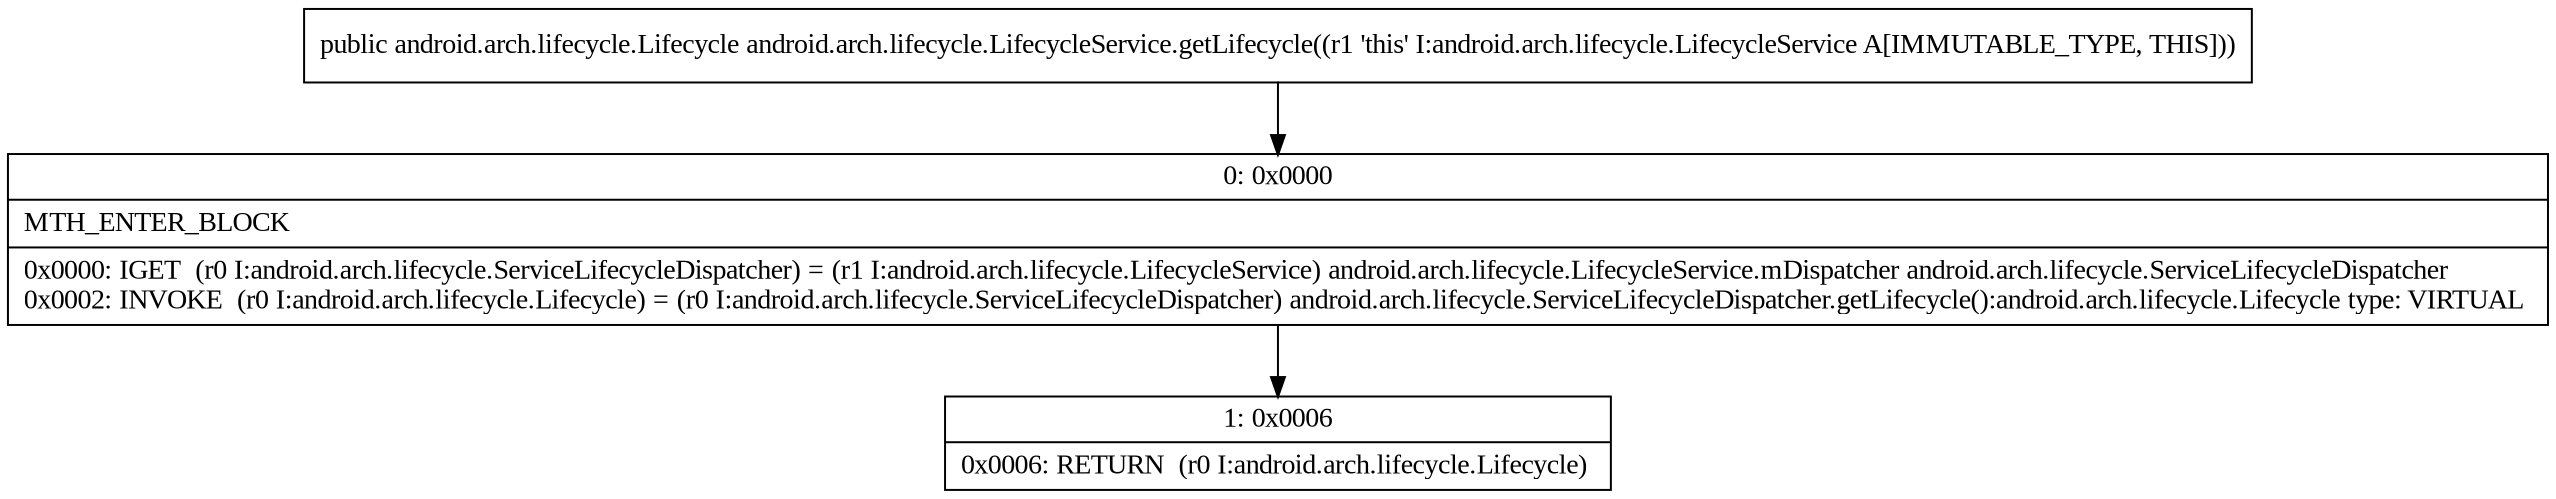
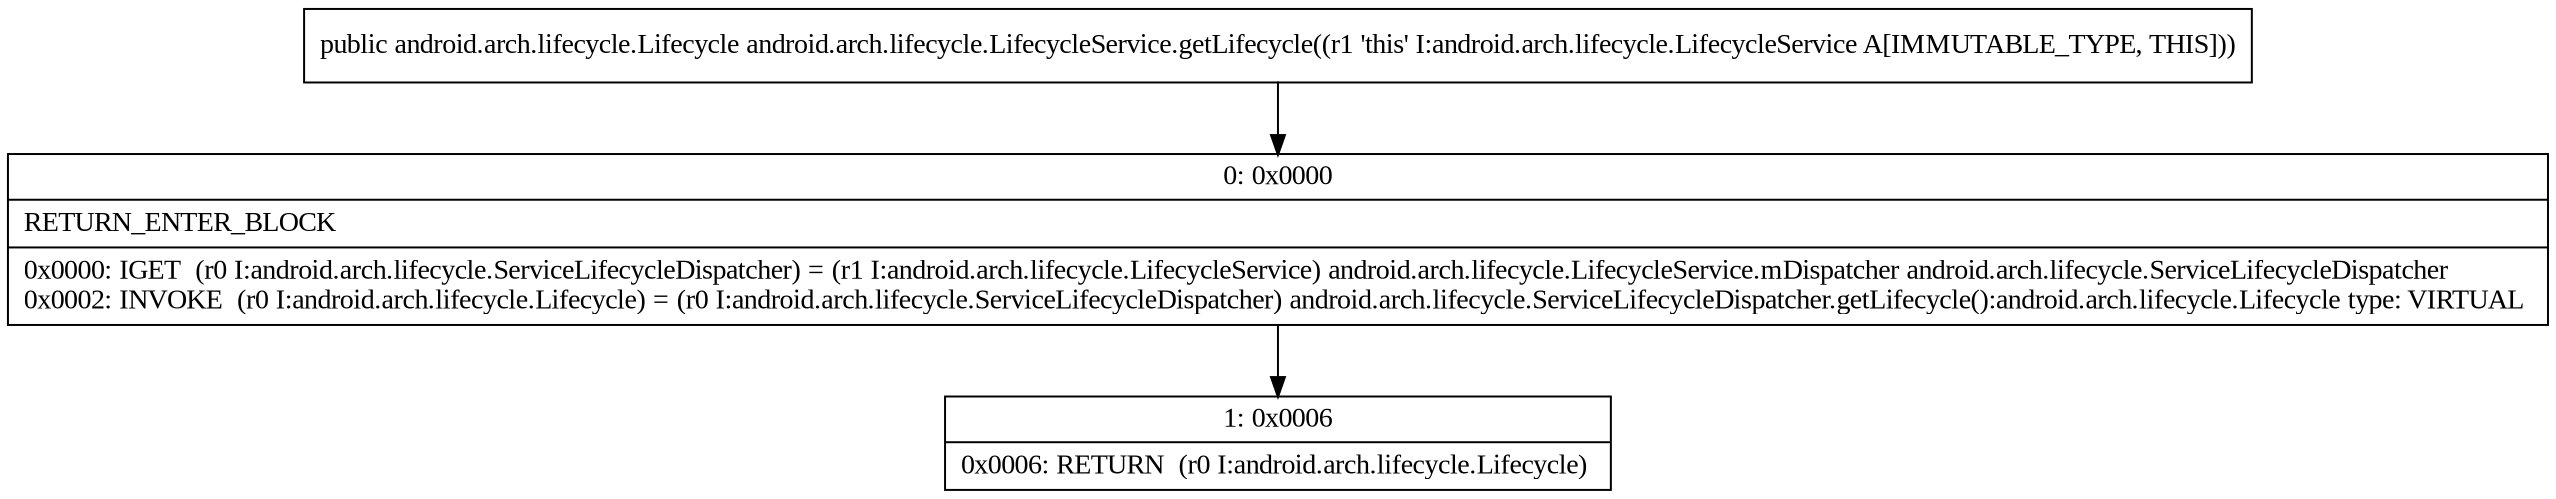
(157, 223) -> (180, 223)
